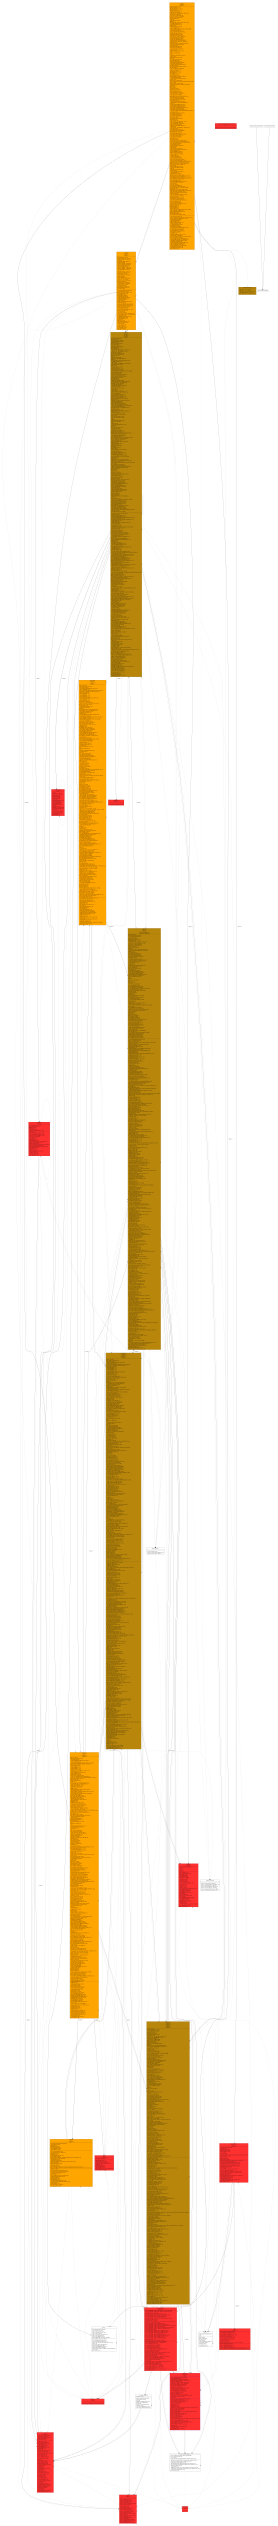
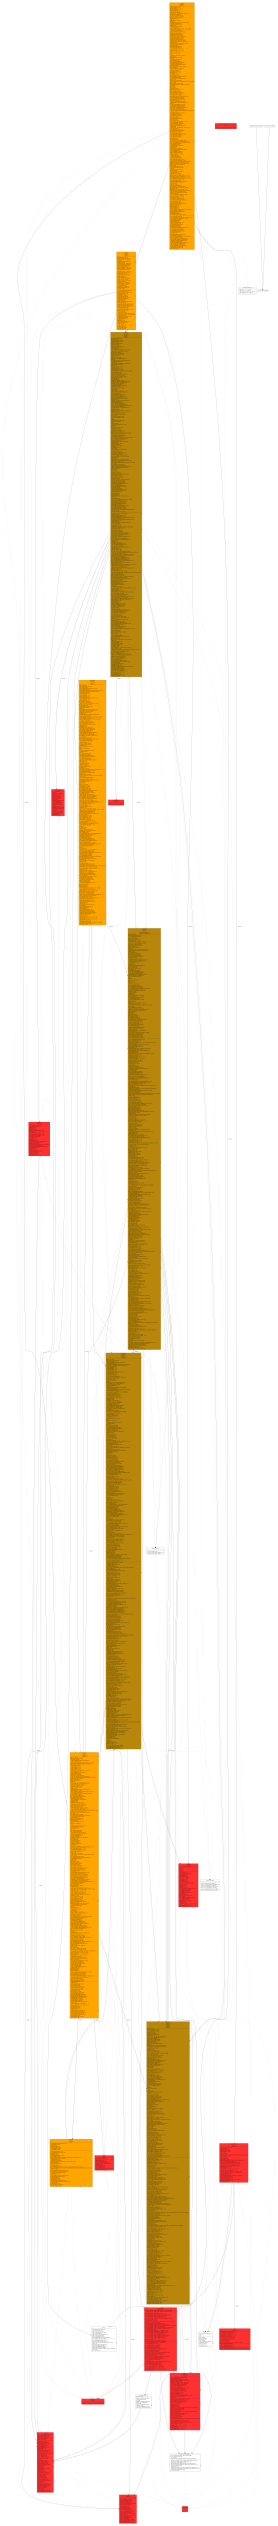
(247, 291) -> (247, 291)
